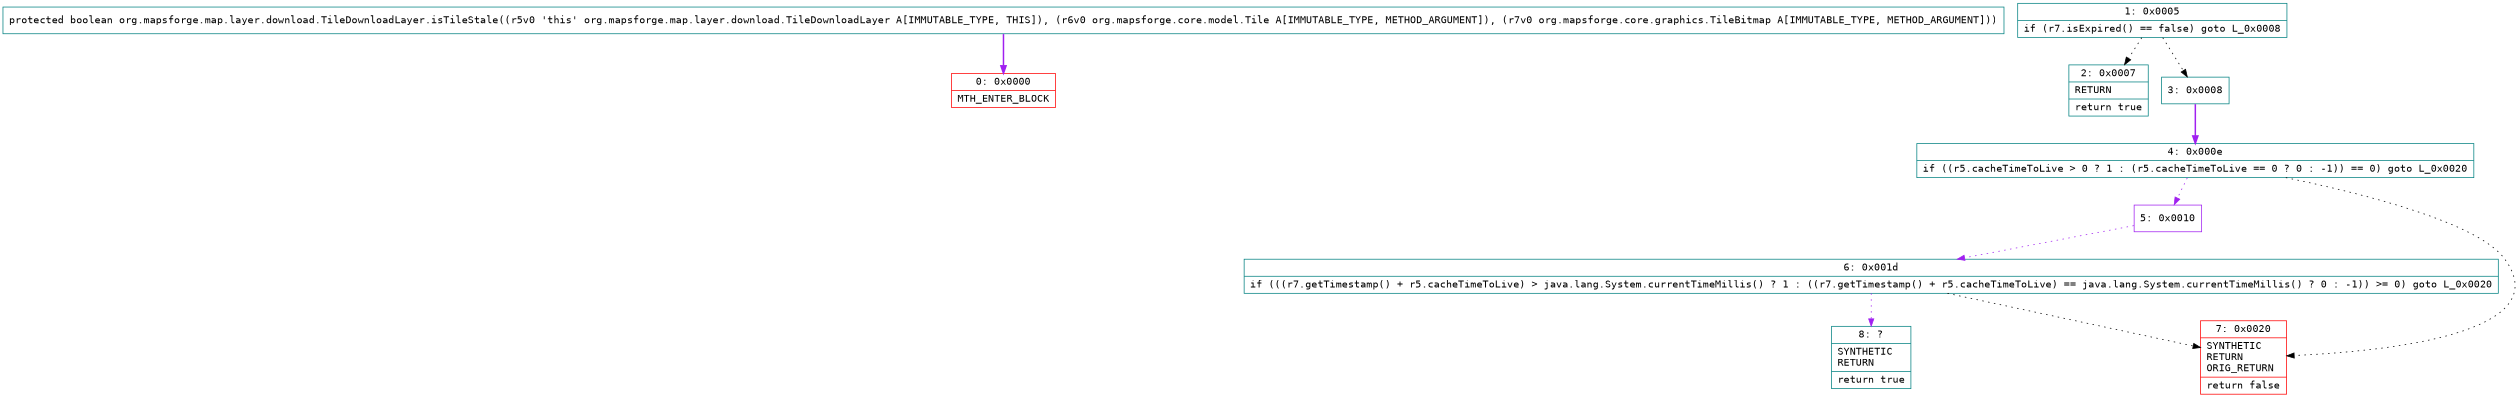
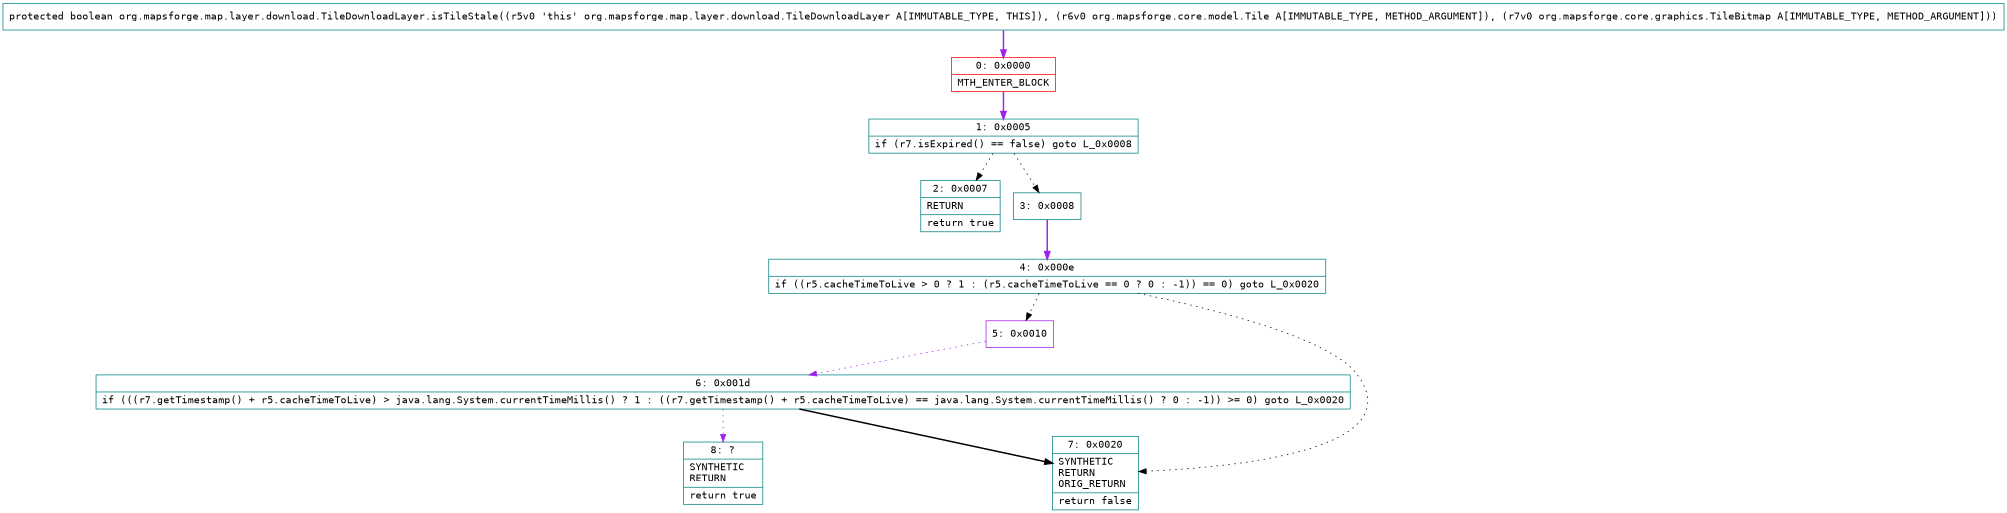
none -> (1003, 102)
(2182, 188) -> (1034, 304)
(2070, 320) -> (922, 435)
(2244, 357) -> (1095, 473)
